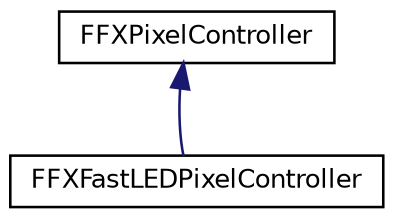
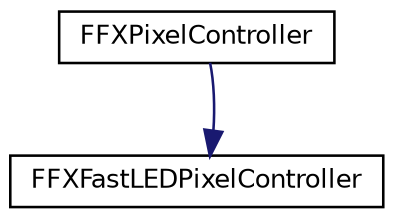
(180, 122) -> (214, 97)
